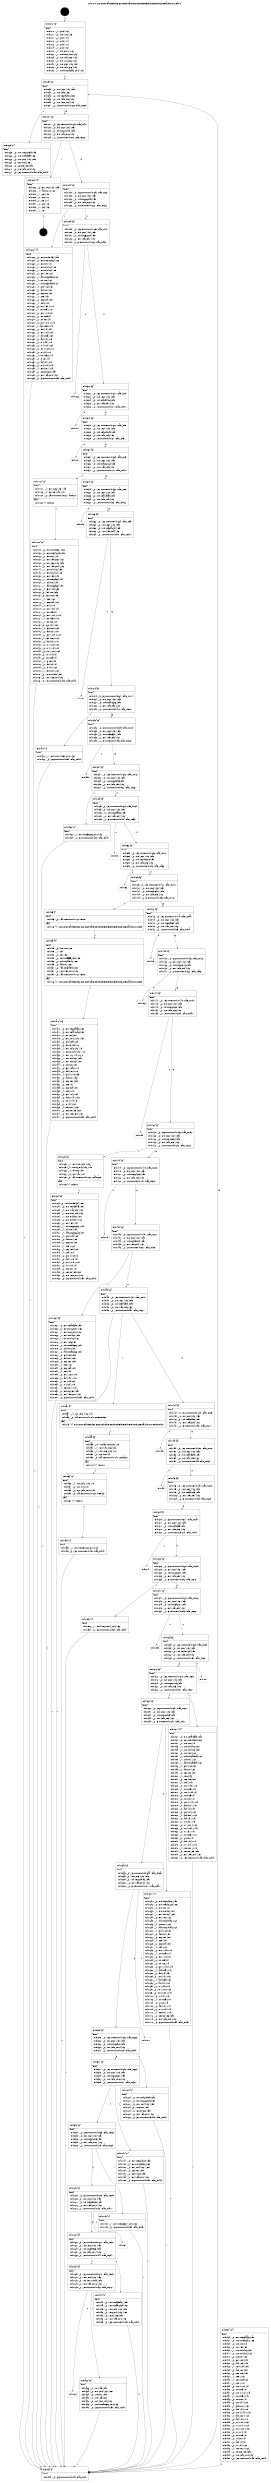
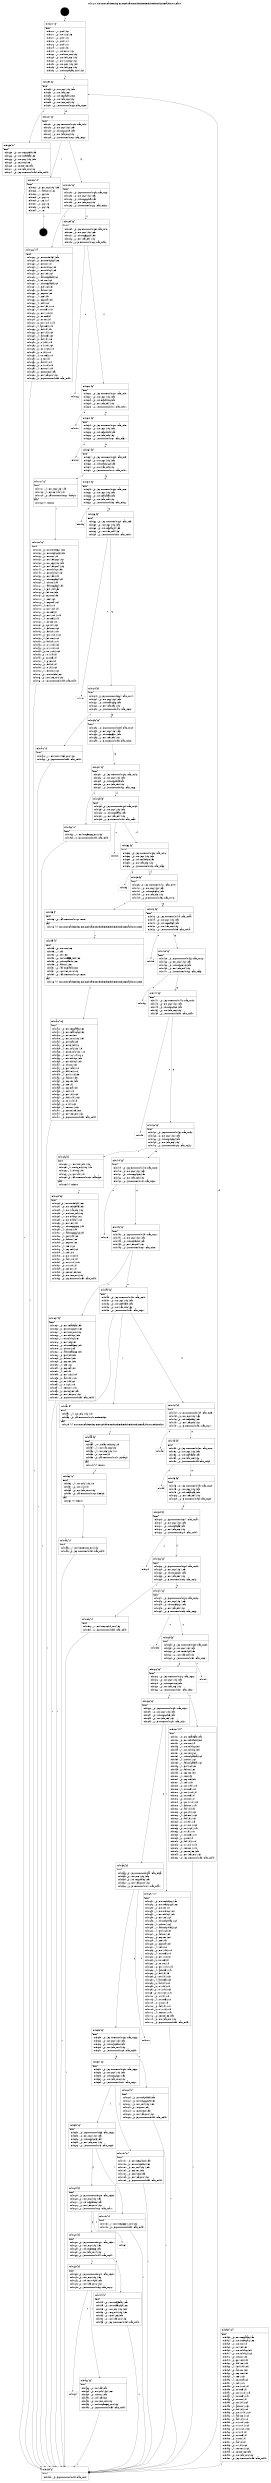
(85, 778) -> none
